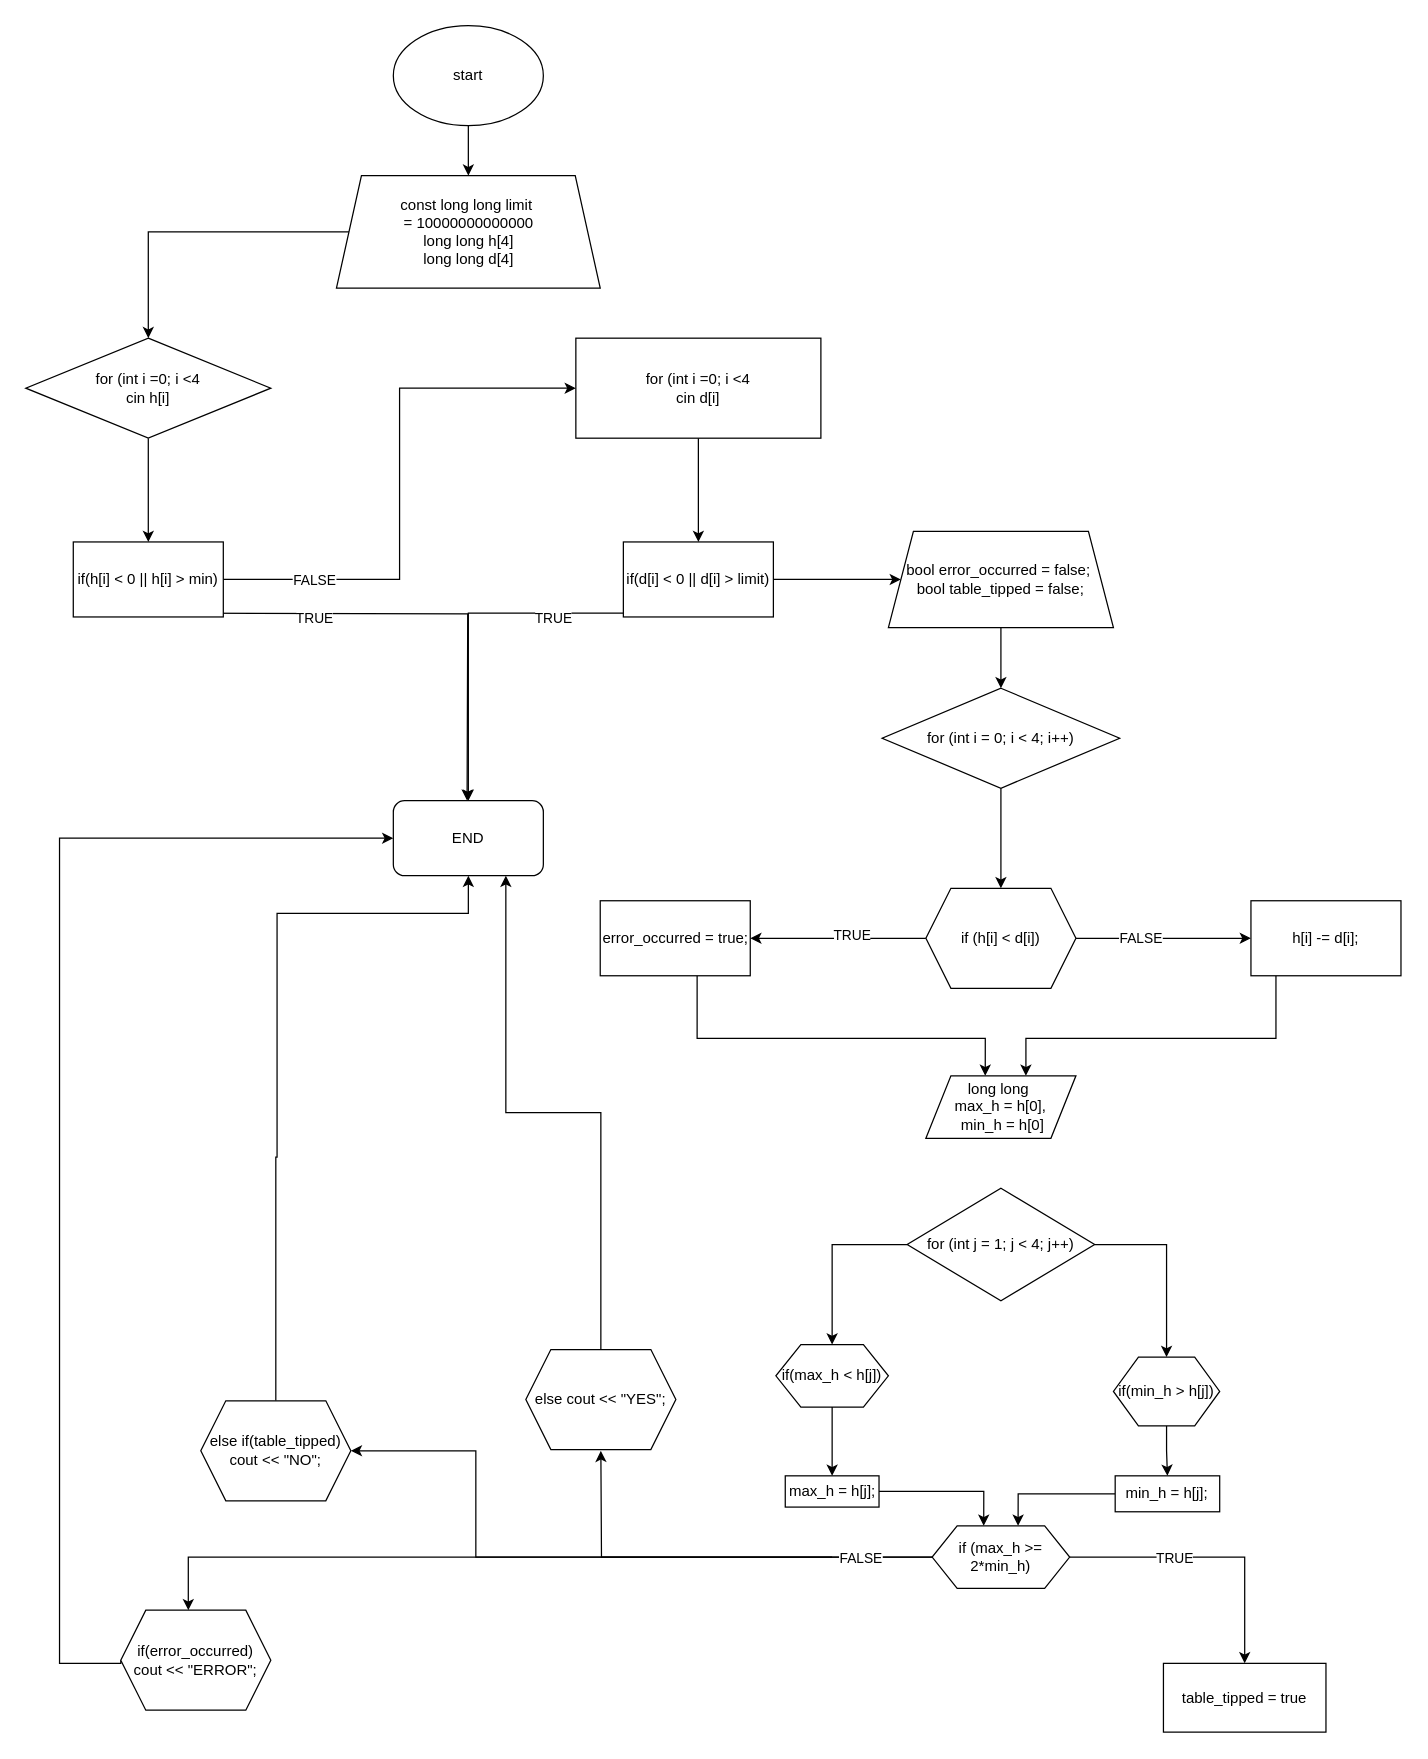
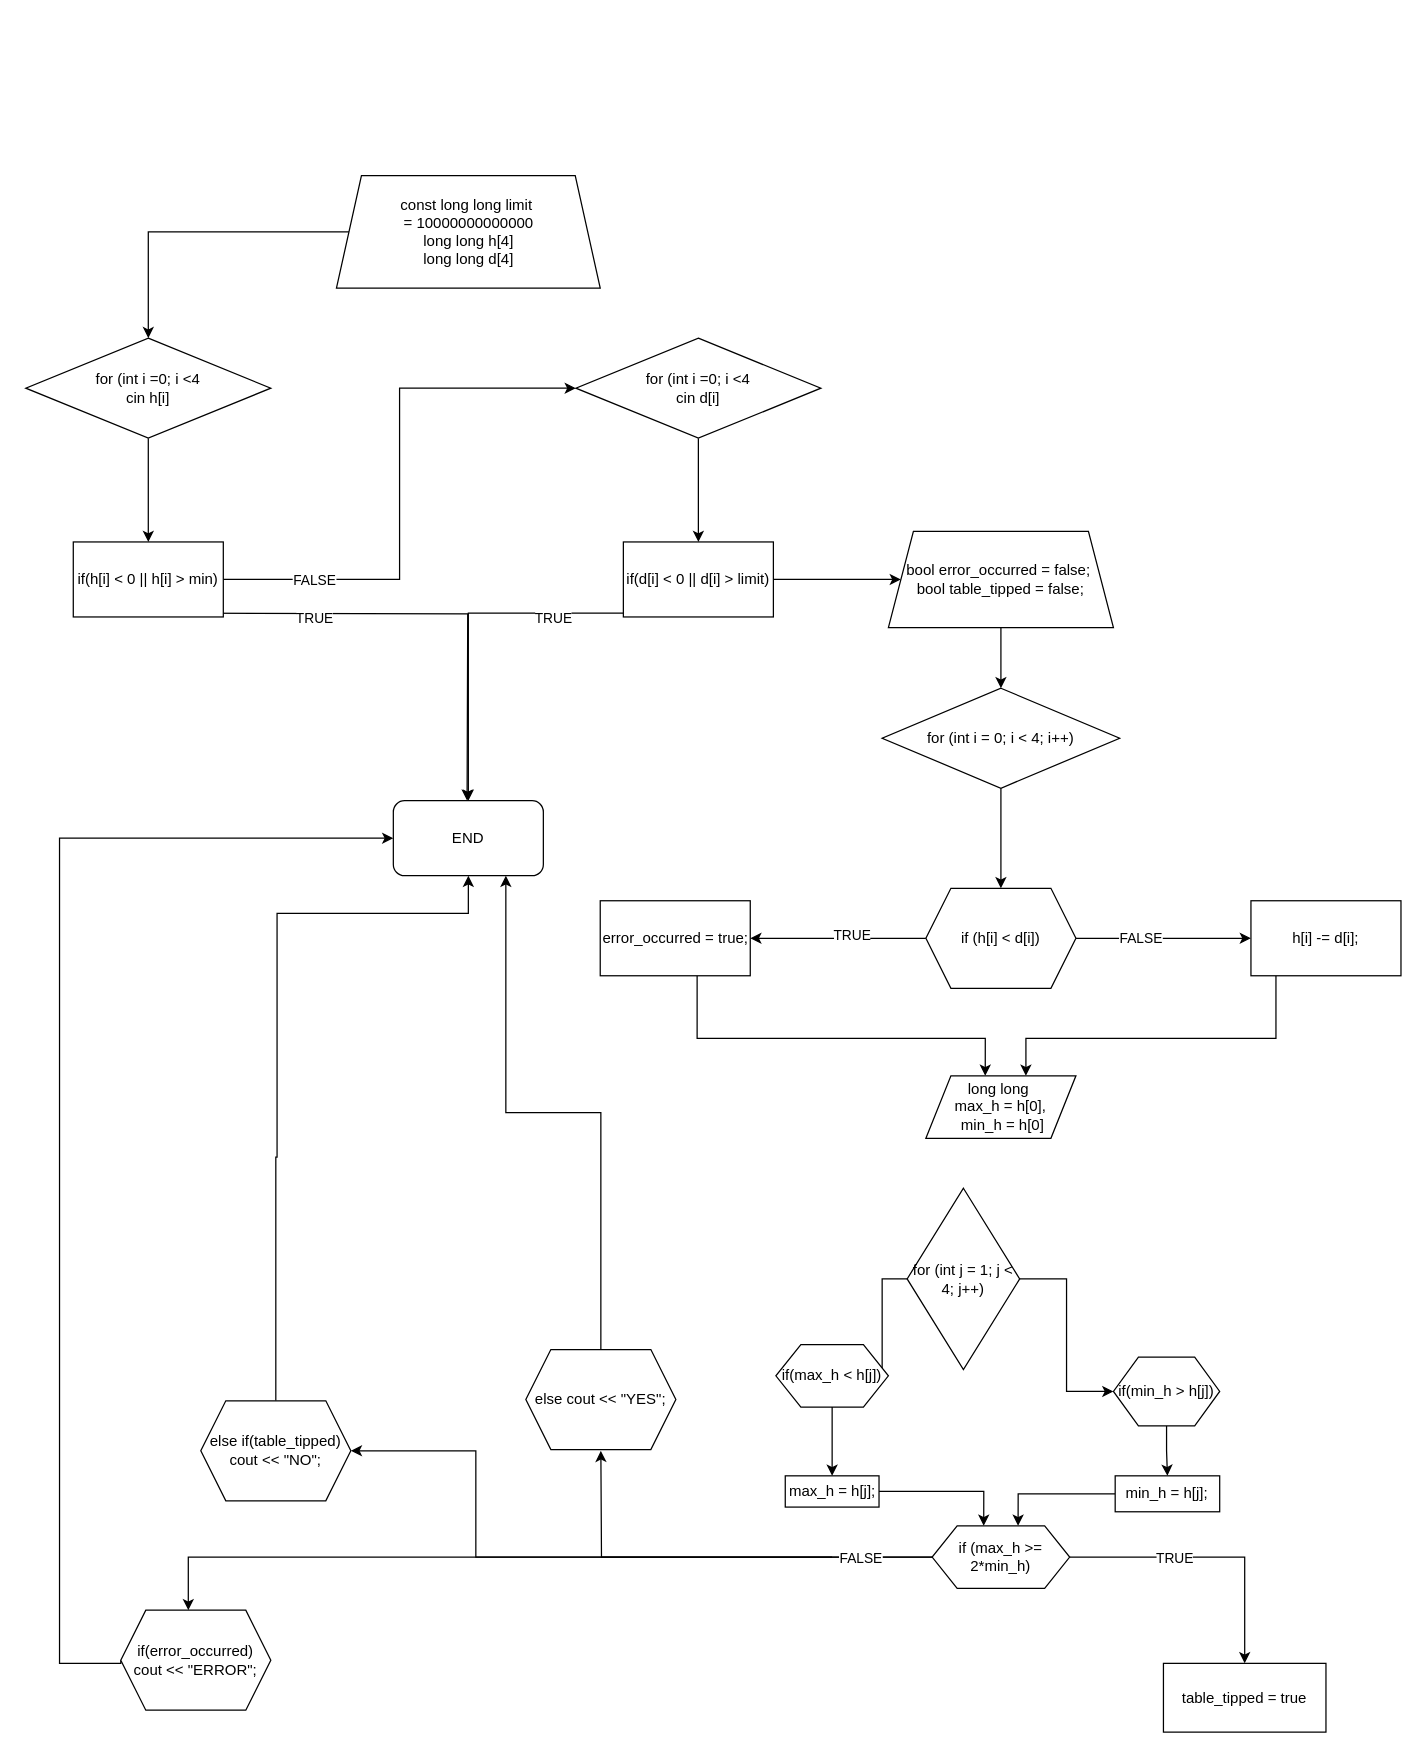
(468, 76) -> none
(468, 147) -> none
(698, 388) -> (698, 388)
(1001, 1244) -> (963, 1279)
